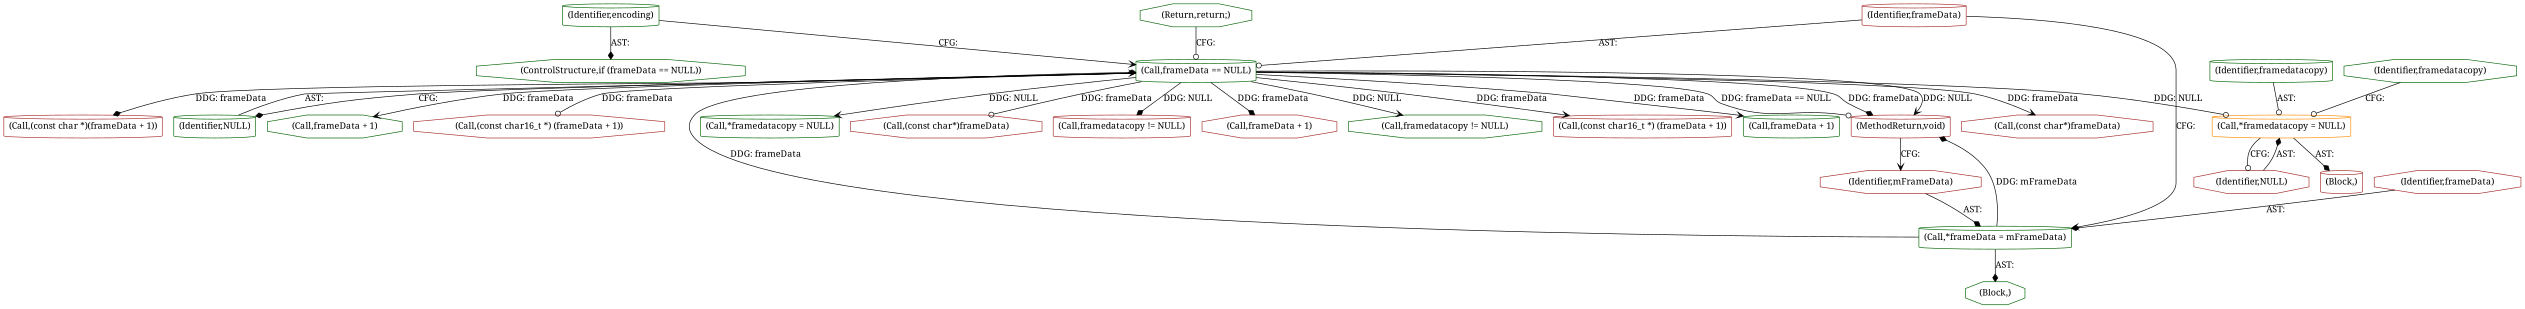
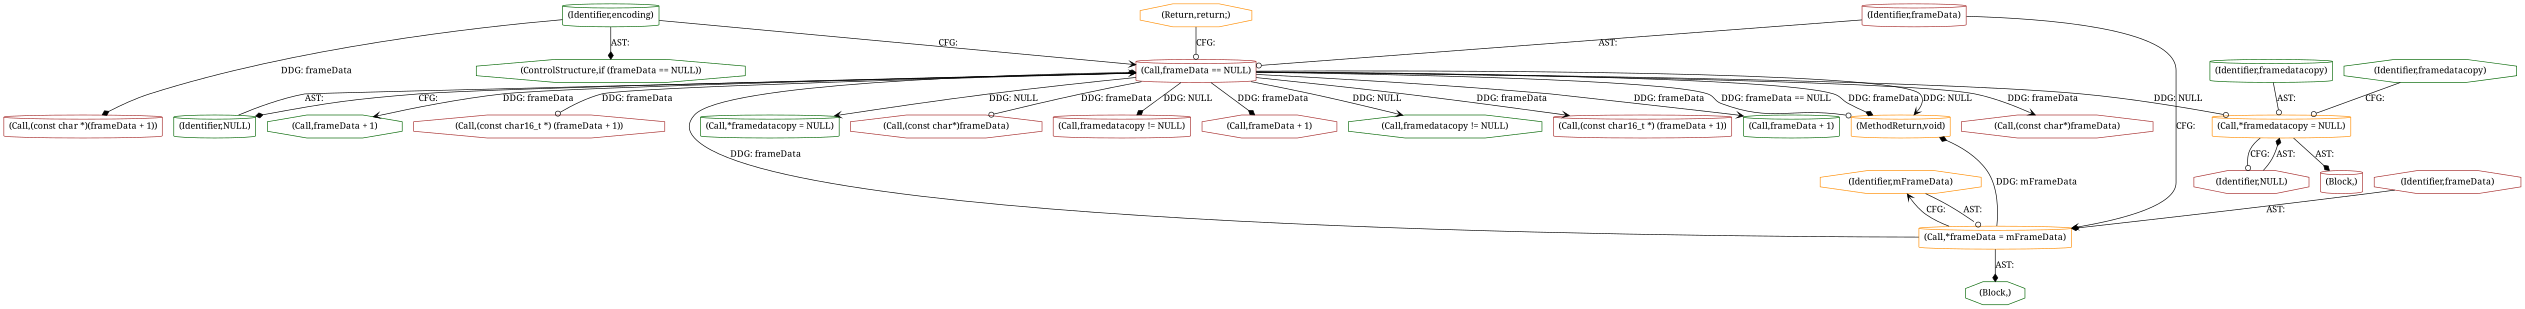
(1196, 15) -> (1196, 15)
(1196, 71) -> (1196, 71)
(500, 85) -> (332, 50)
(1901, 126) -> (1901, 126)
(1901, 151) -> (1928, 216)
(1901, 182) -> (1901, 182)
(1950, 206) -> (1950, 206)
(1995, 238) -> (1995, 238)
